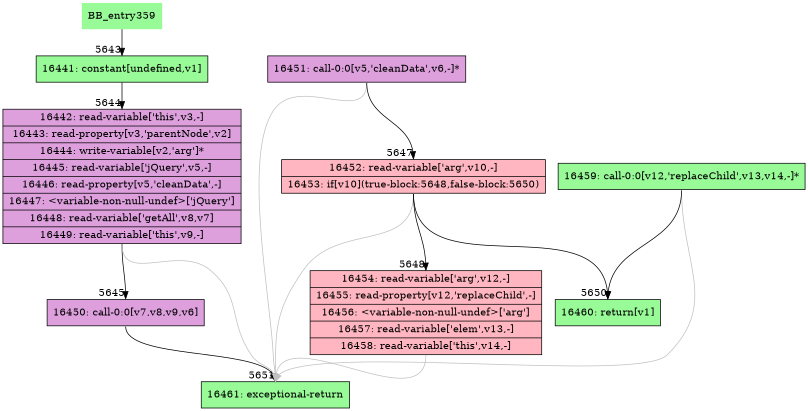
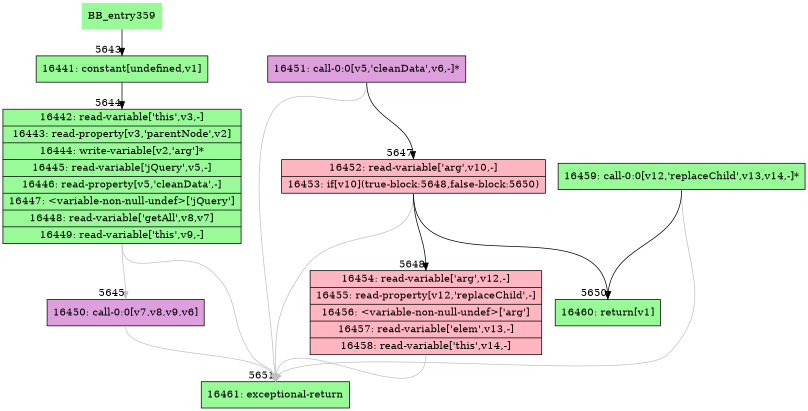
(122, 176) -> (122, 176)
(123, 268) -> (123, 268)
(197, 353) -> (197, 353)
